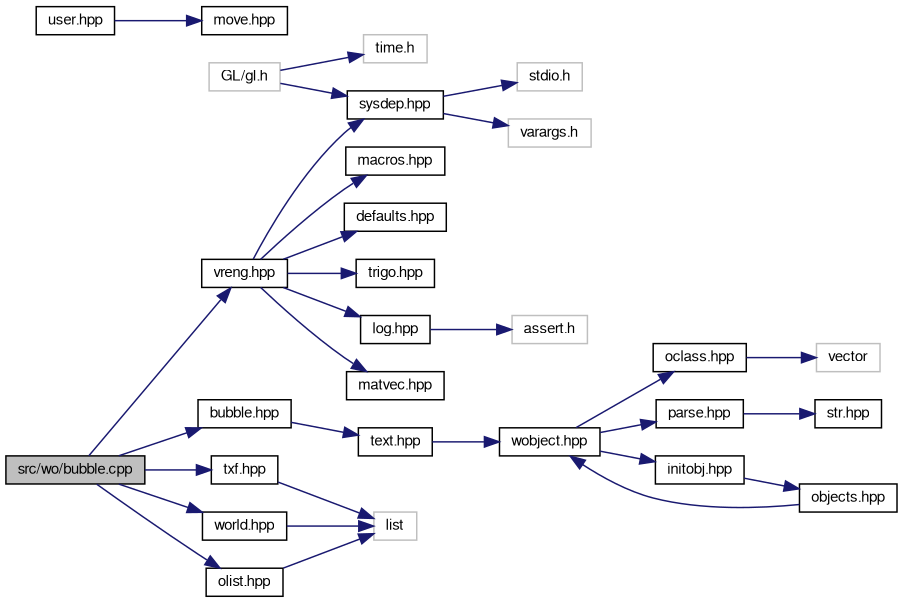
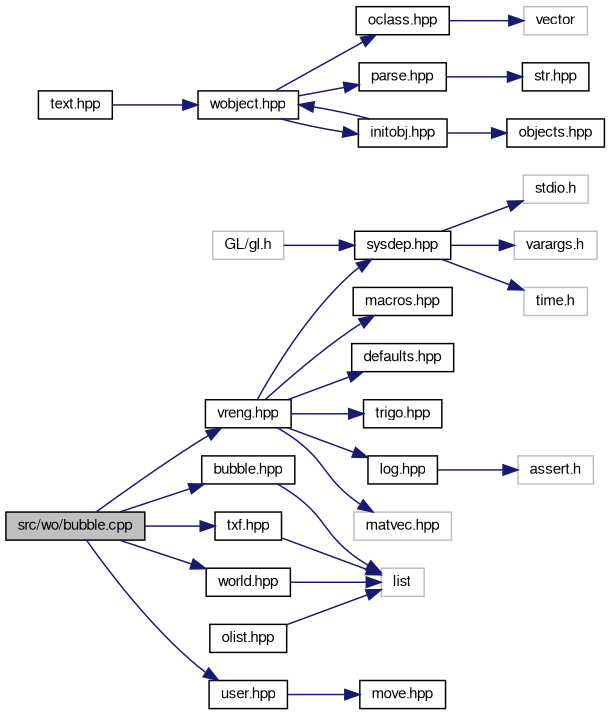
(314, 64) -> (476, 272)
(395, 386) -> (403, 526)
(317, 427) -> (323, 524)
(687, 504) -> (342, 112)
(151, 523) -> (141, 610)
